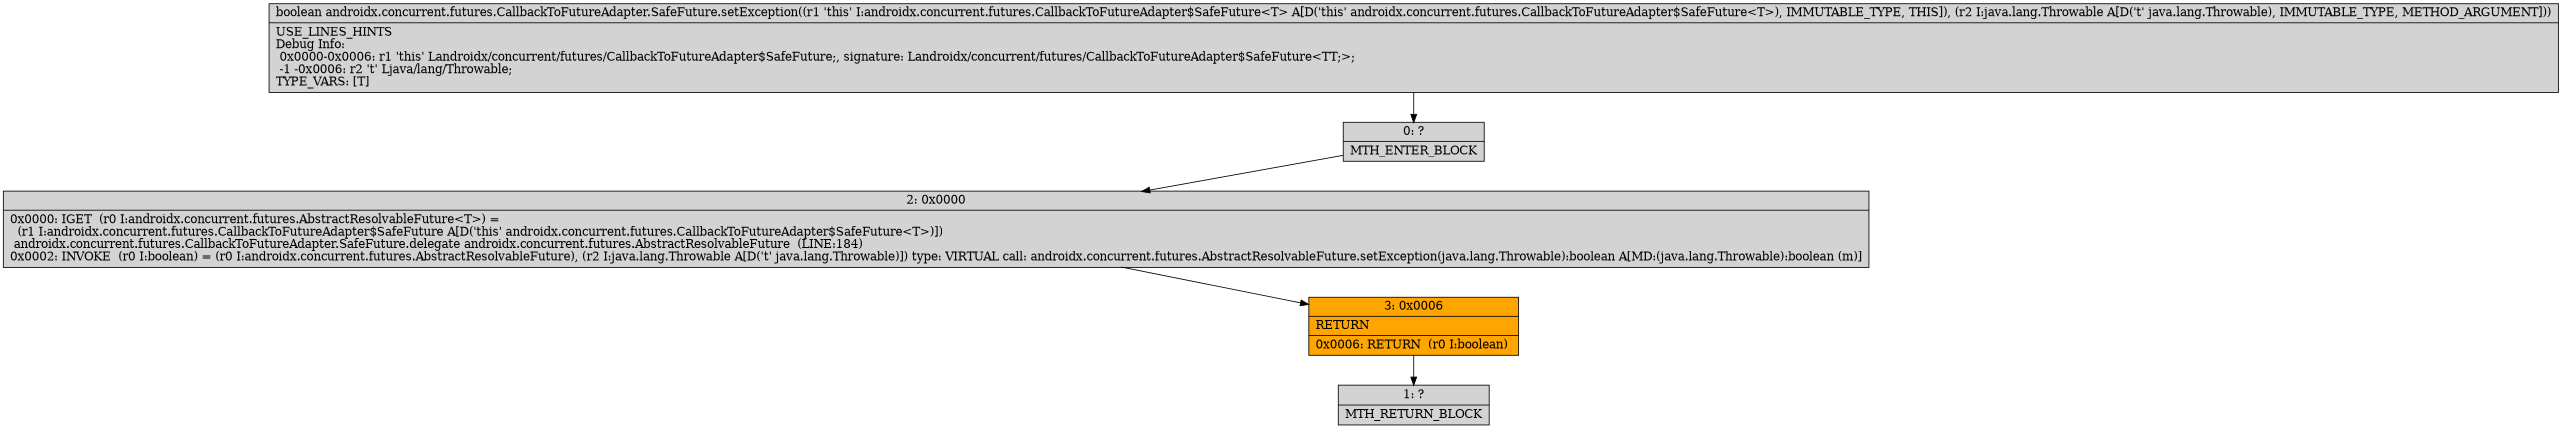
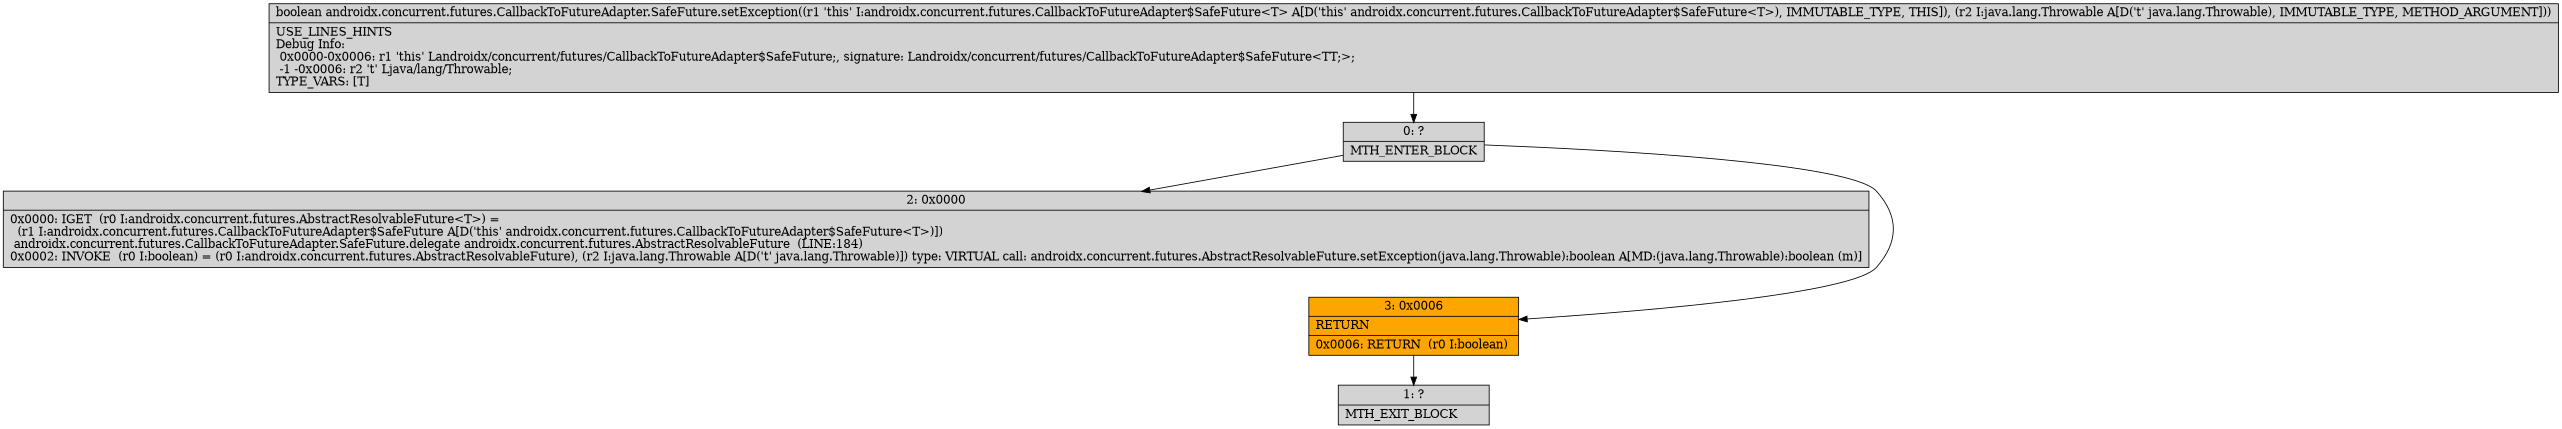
(1211, 285) -> (1889, 209)
(1414, 415) -> (1401, 415)
